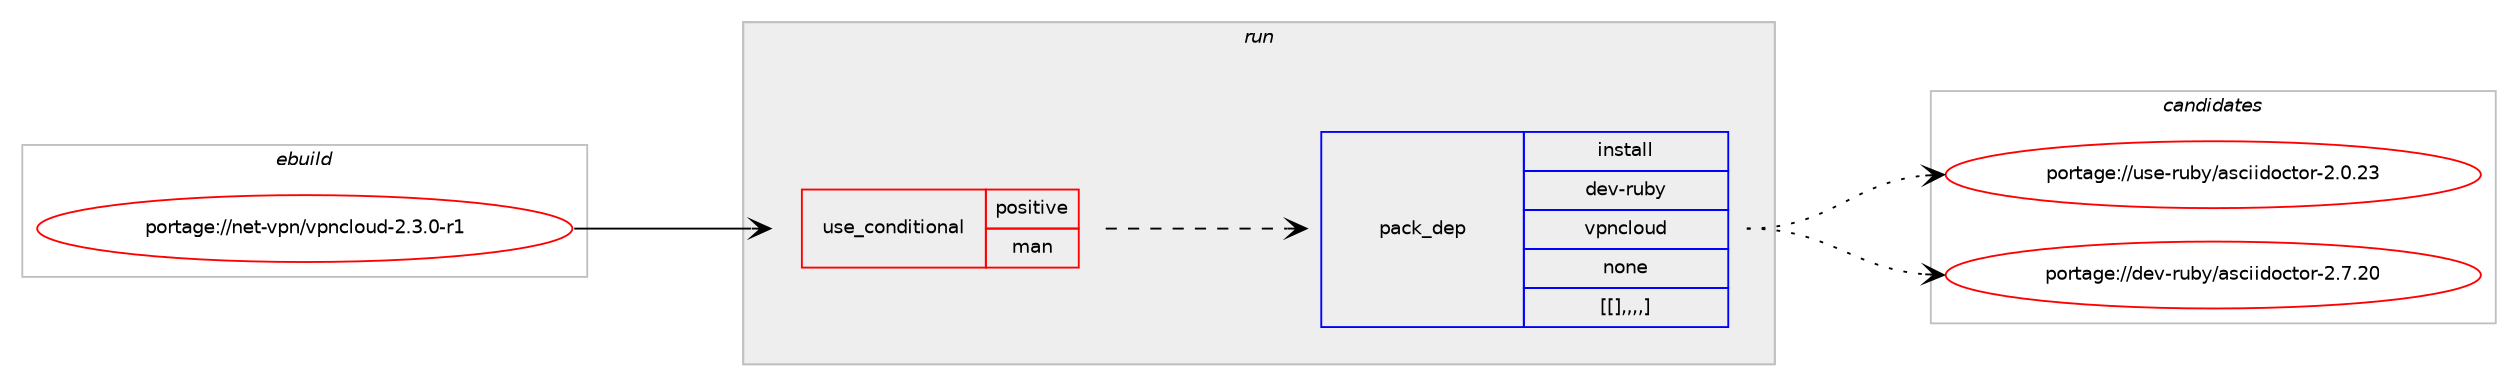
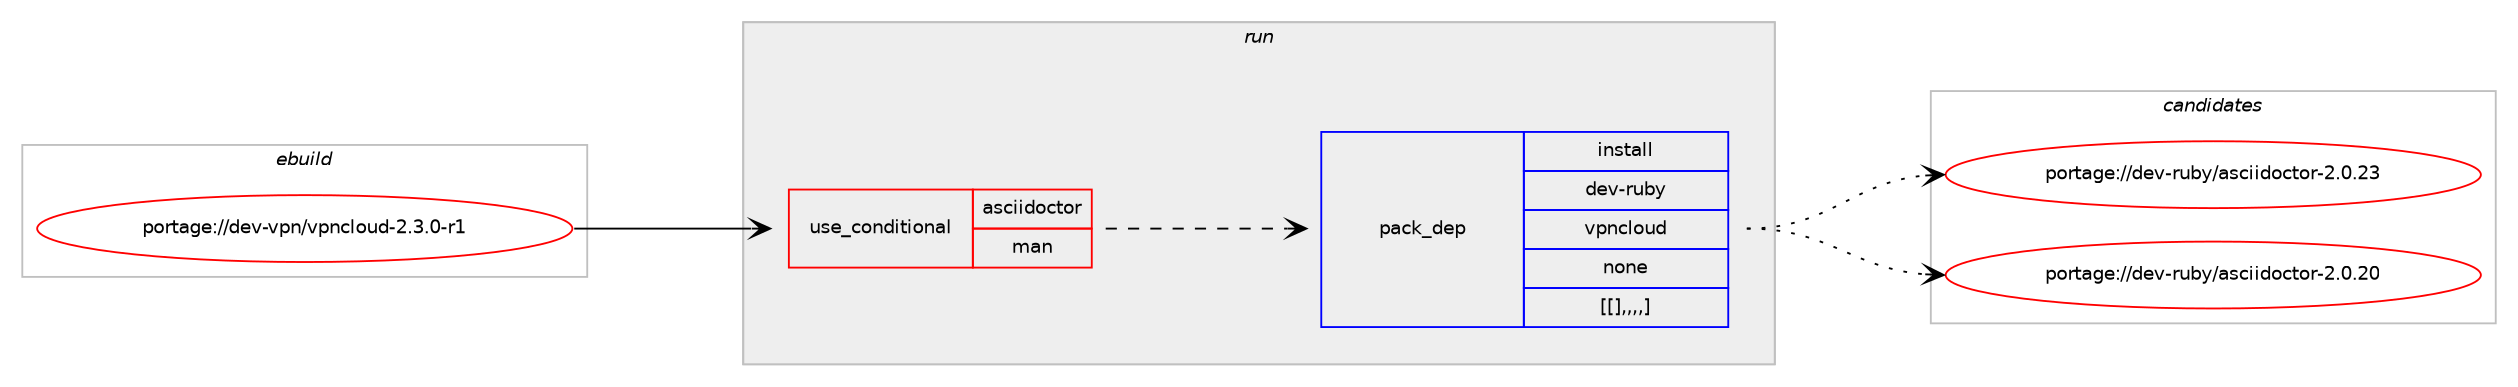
(2213, 175) -> (2213, 175)
(1032, 208) -> (1032, 208)
(305, 229) -> (305, 229)
(2213, 275) -> (2213, 275)
